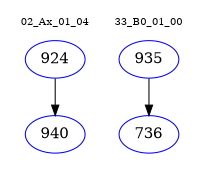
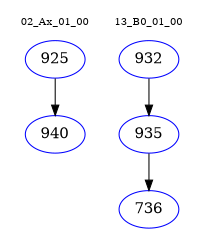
(55, 22) -> (55, 22)
(149, 22) -> (149, 22)
(55, 59) -> (55, 59)
none -> (149, 59)
